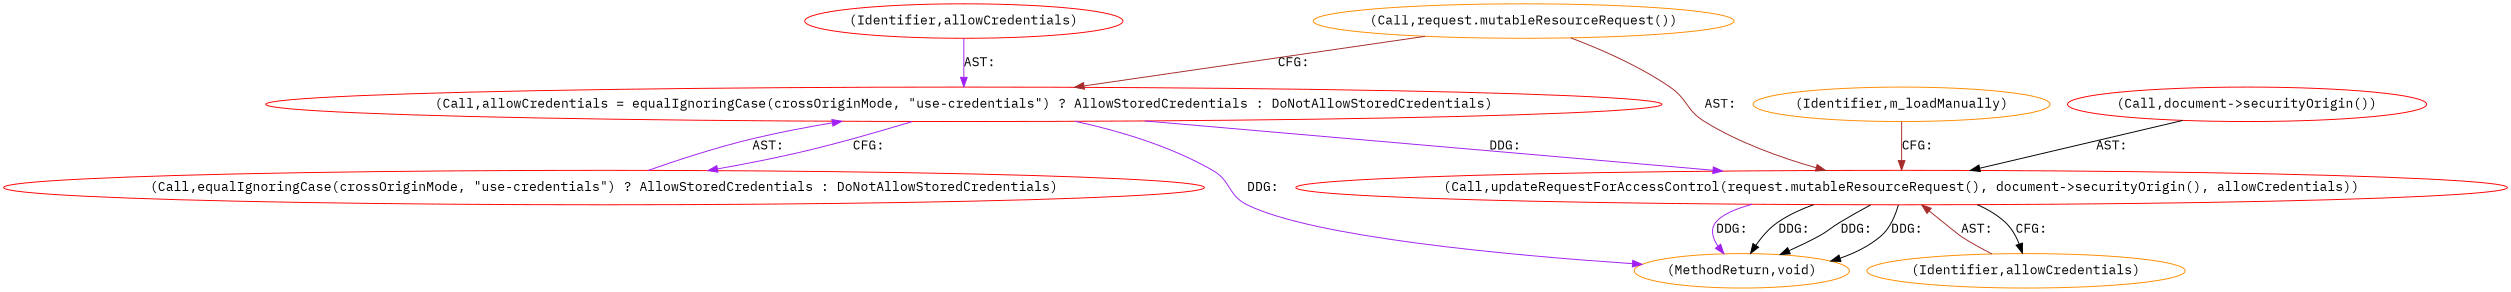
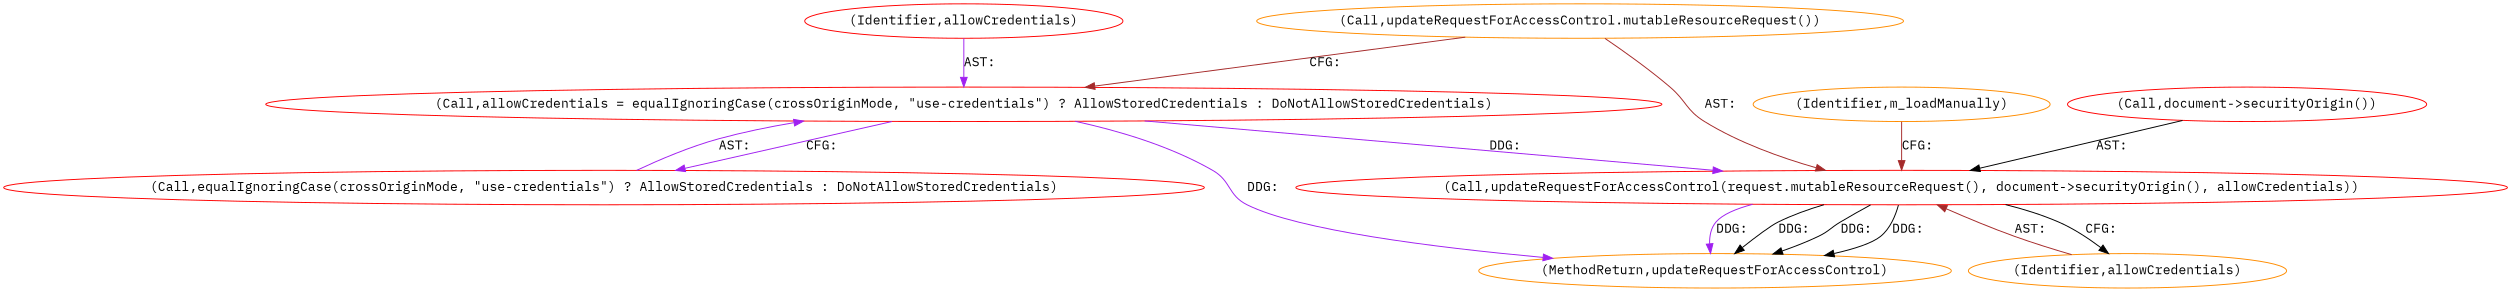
(1524, 21) -> (1580, 21)
(1742, 271) -> (1715, 271)
